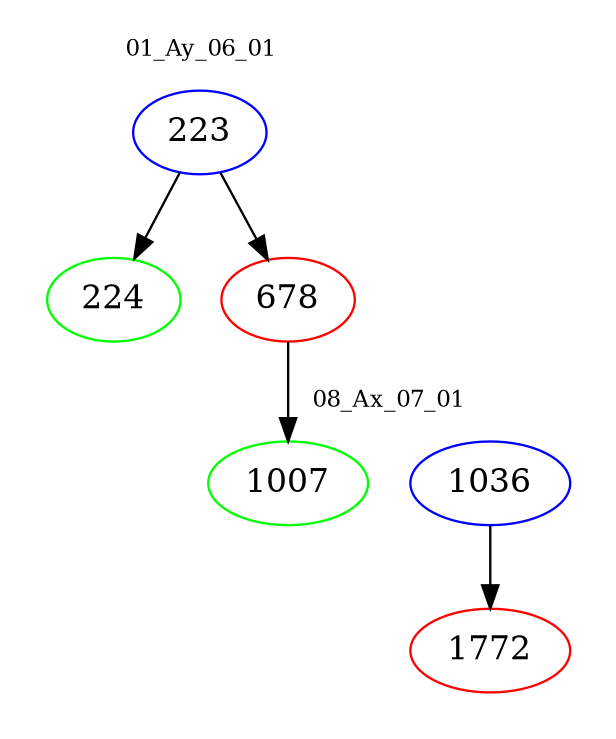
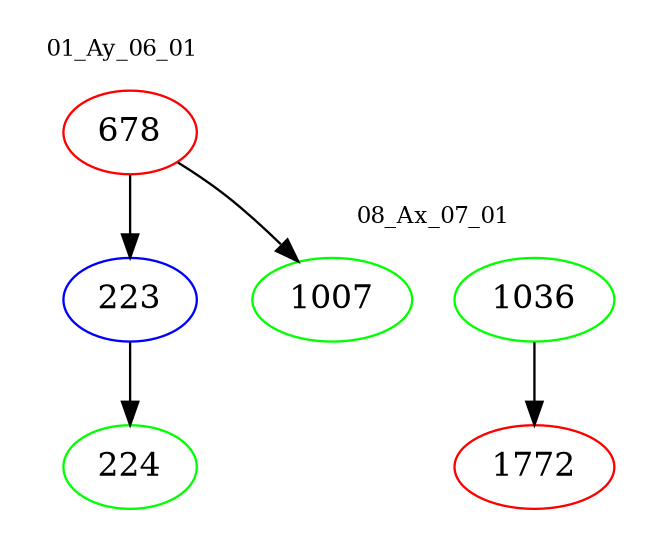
(238, 206) -> (130, 205)
(490, 483) -> (534, 300)
